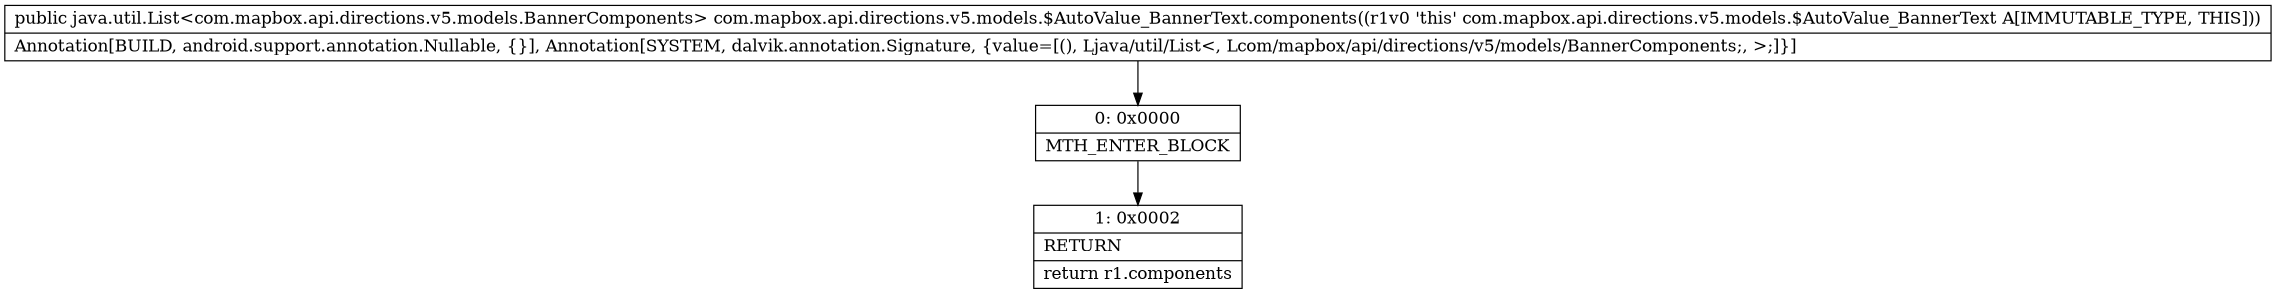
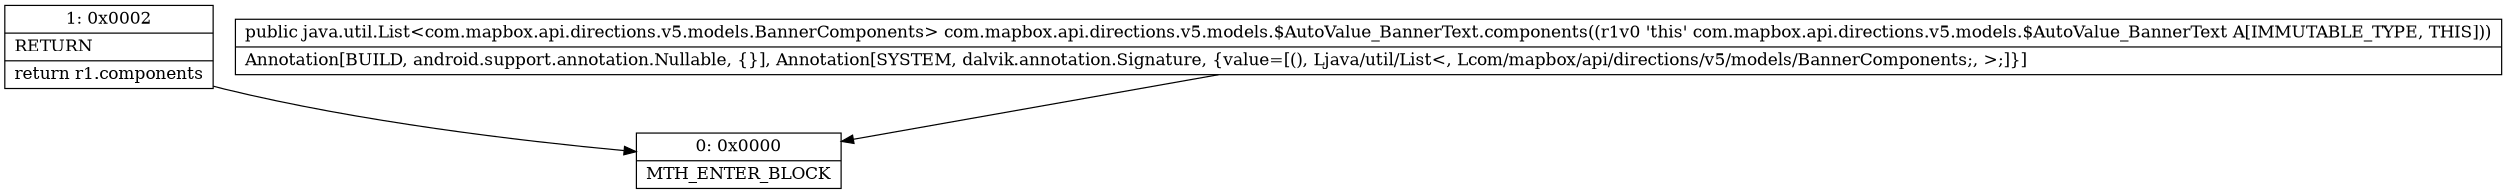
(1138, 177) -> (417, 126)
